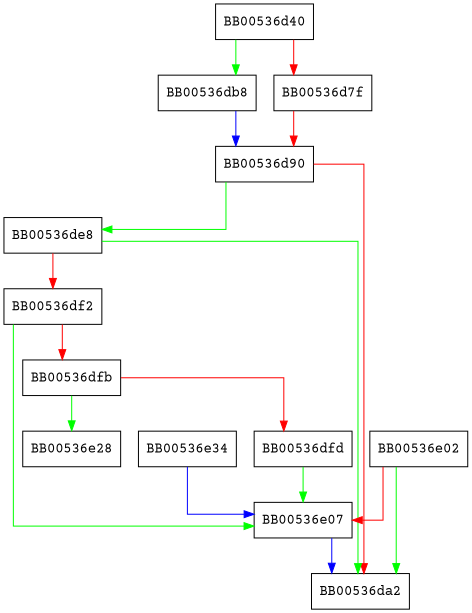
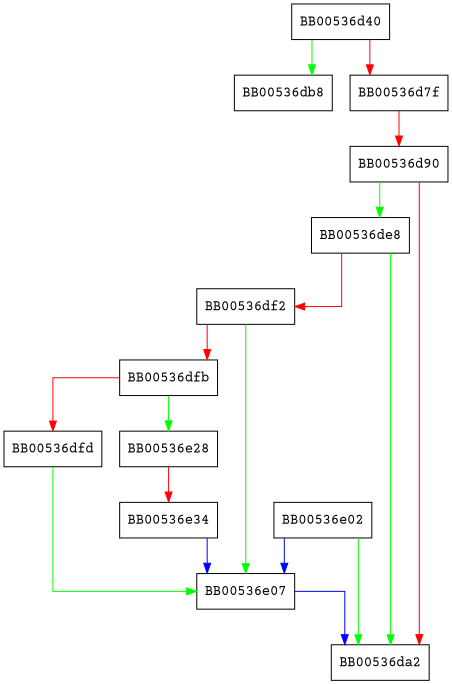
(236, 123) -> none
none -> (169, 479)
(383, 504) -> (284, 551)
